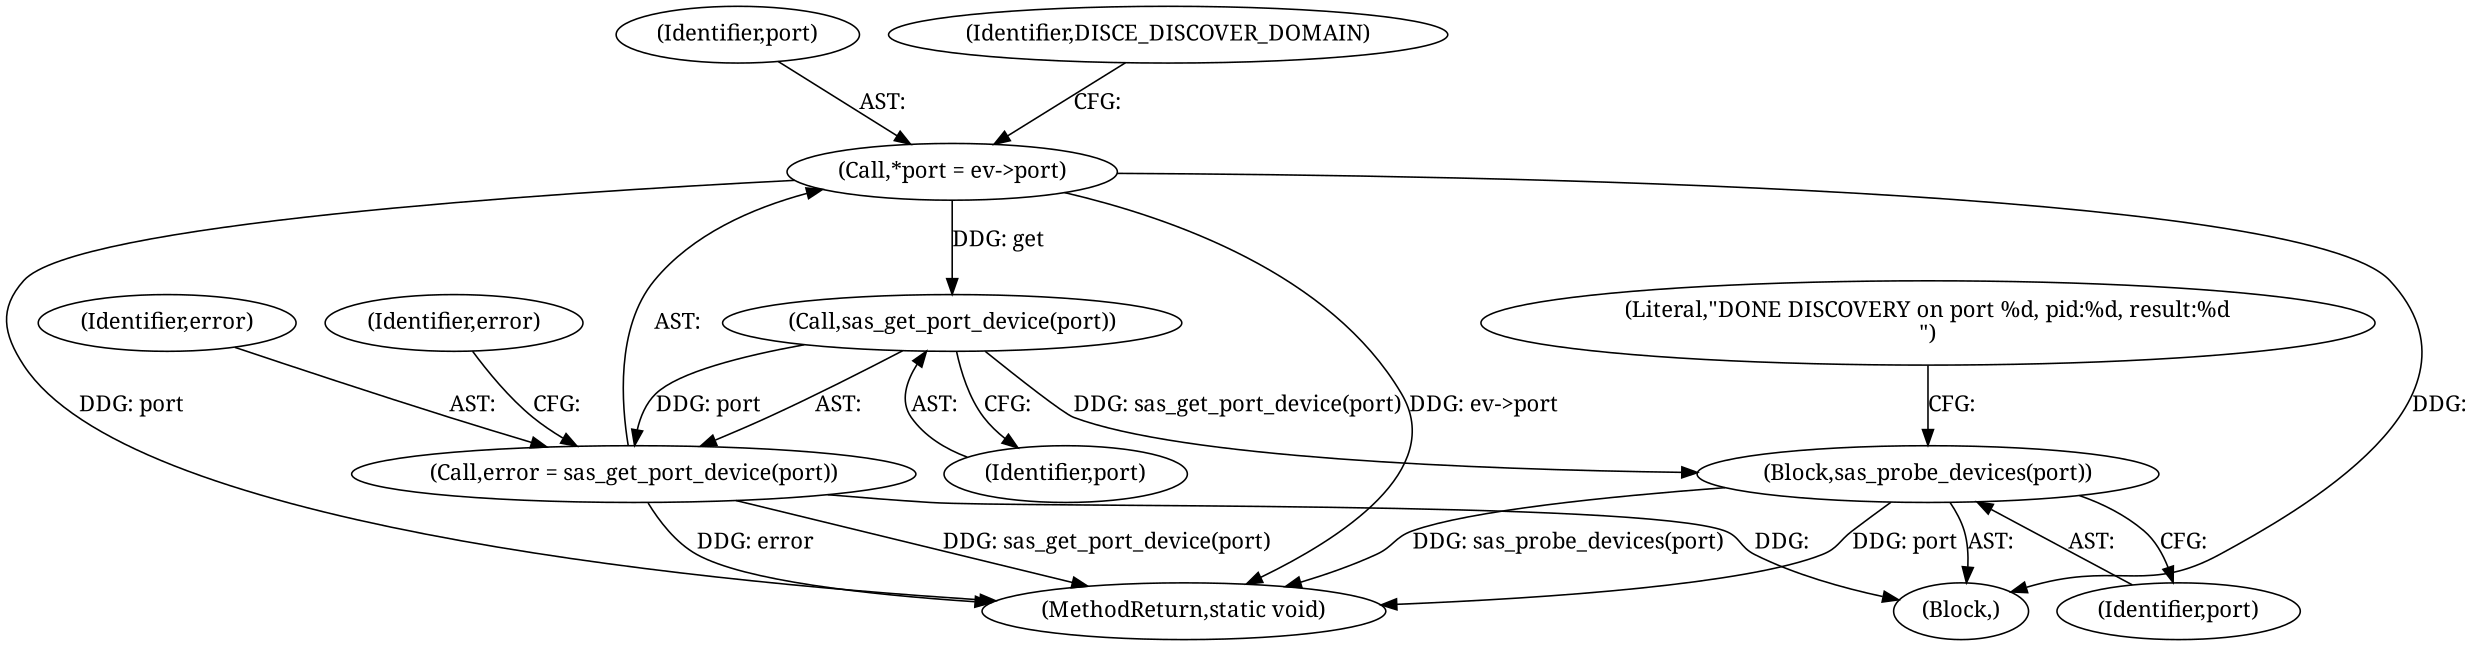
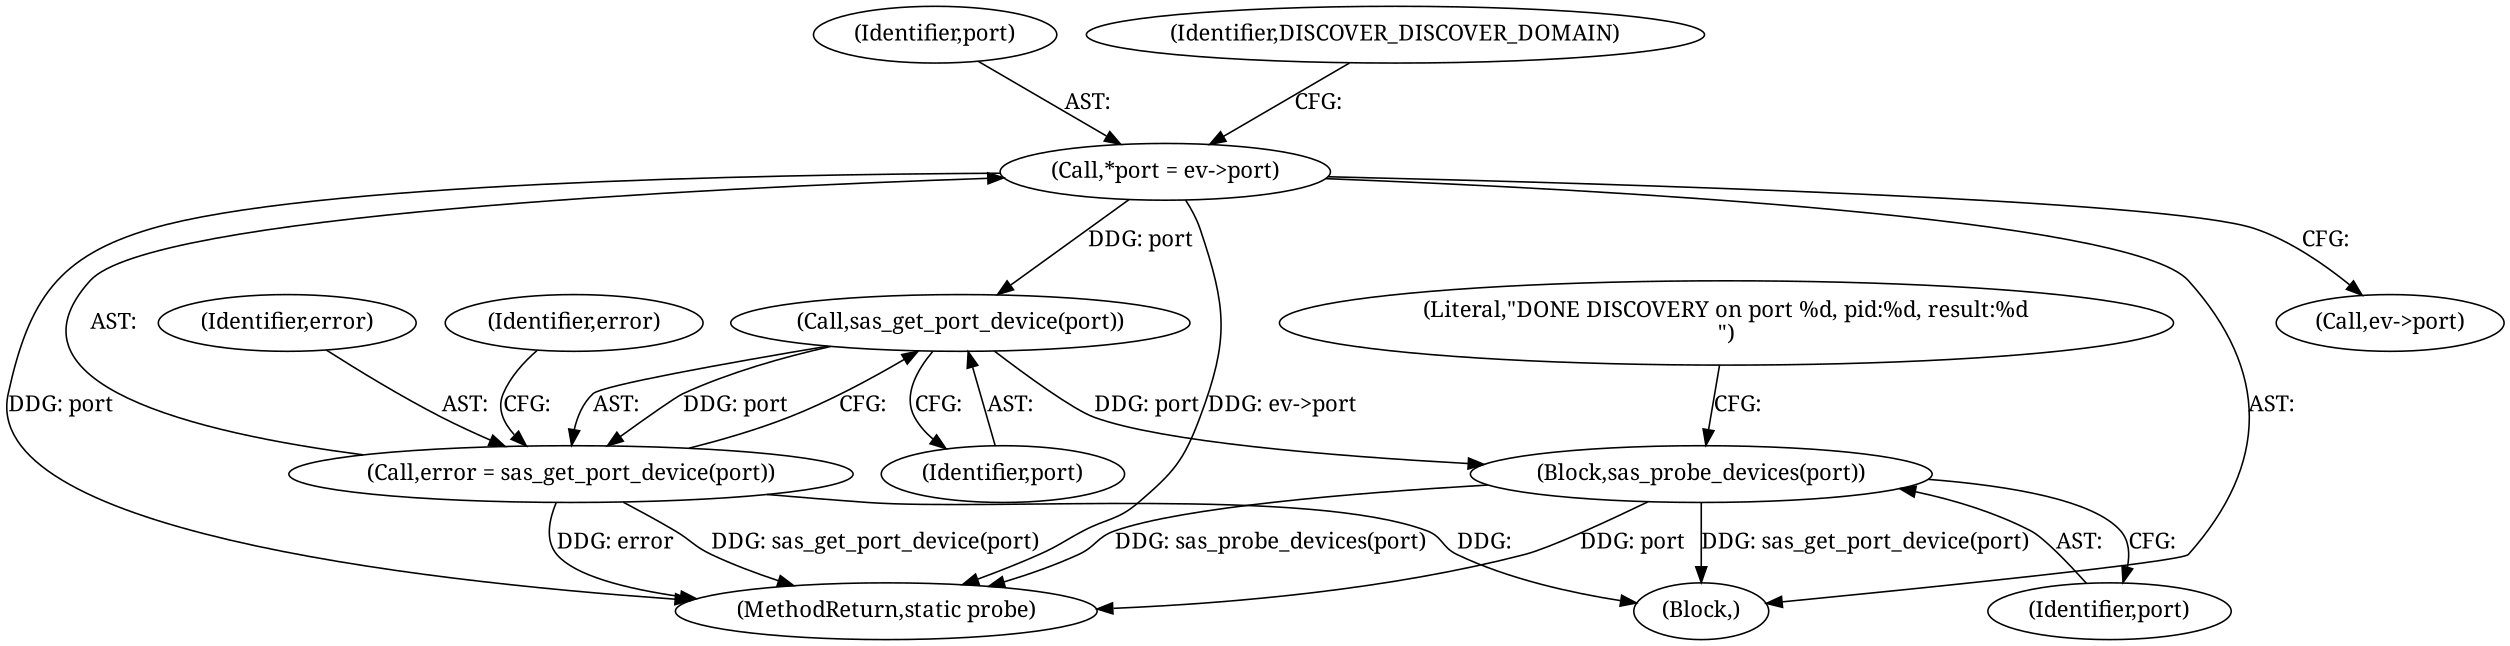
(1168, 35) -> (1395, 35)
(999, 240) -> (1141, 240)
none -> (2390, 323)
(1238, 406) -> (1147, 406)
(2443, 406) -> (2275, 406)
none -> (800, 413)
(1994, 543) -> (1865, 543)
(1184, 611) -> (886, 611)
